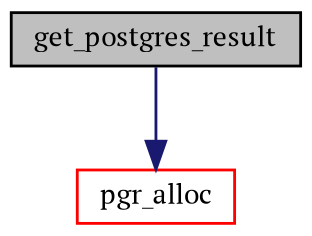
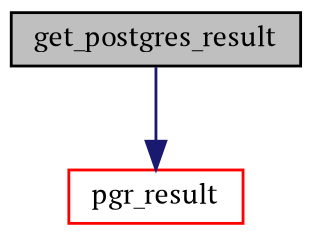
(156, 197) -> (156, 197)
